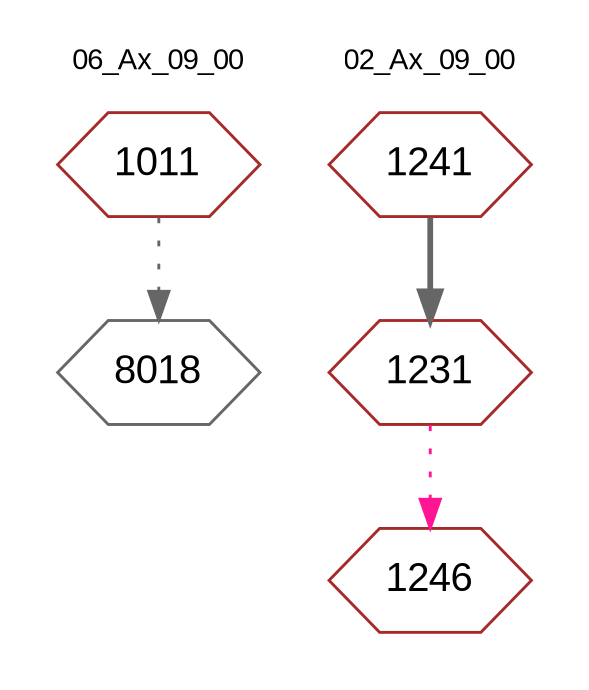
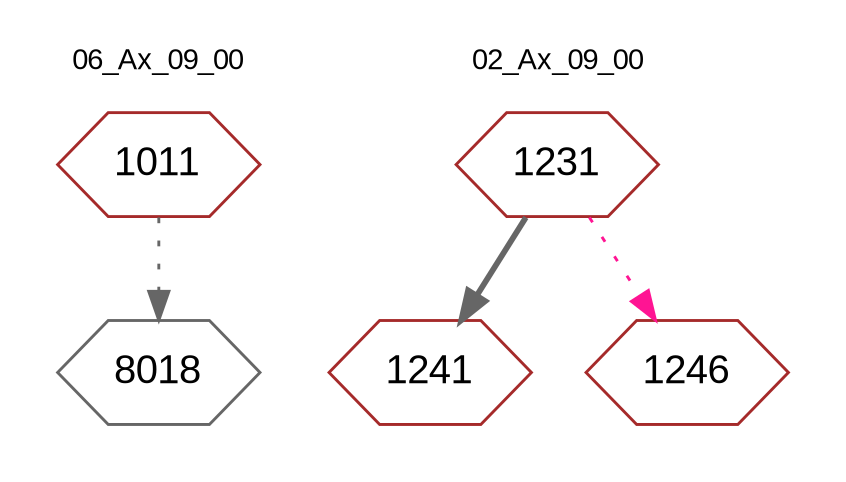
(430, 254) -> (501, 256)
